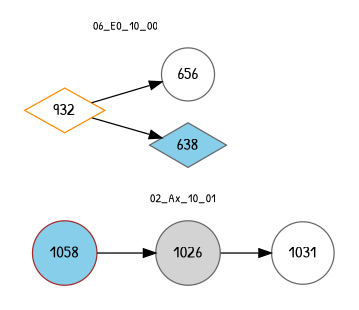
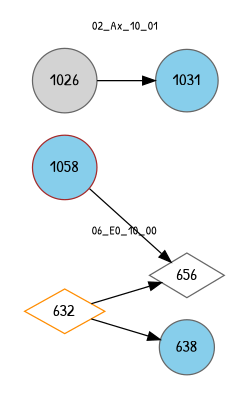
(188, 74) -> (187, 275)
(65, 110) -> (65, 311)
(188, 145) -> (187, 347)
(120, 253) -> (133, 228)
(303, 253) -> (187, 81)
